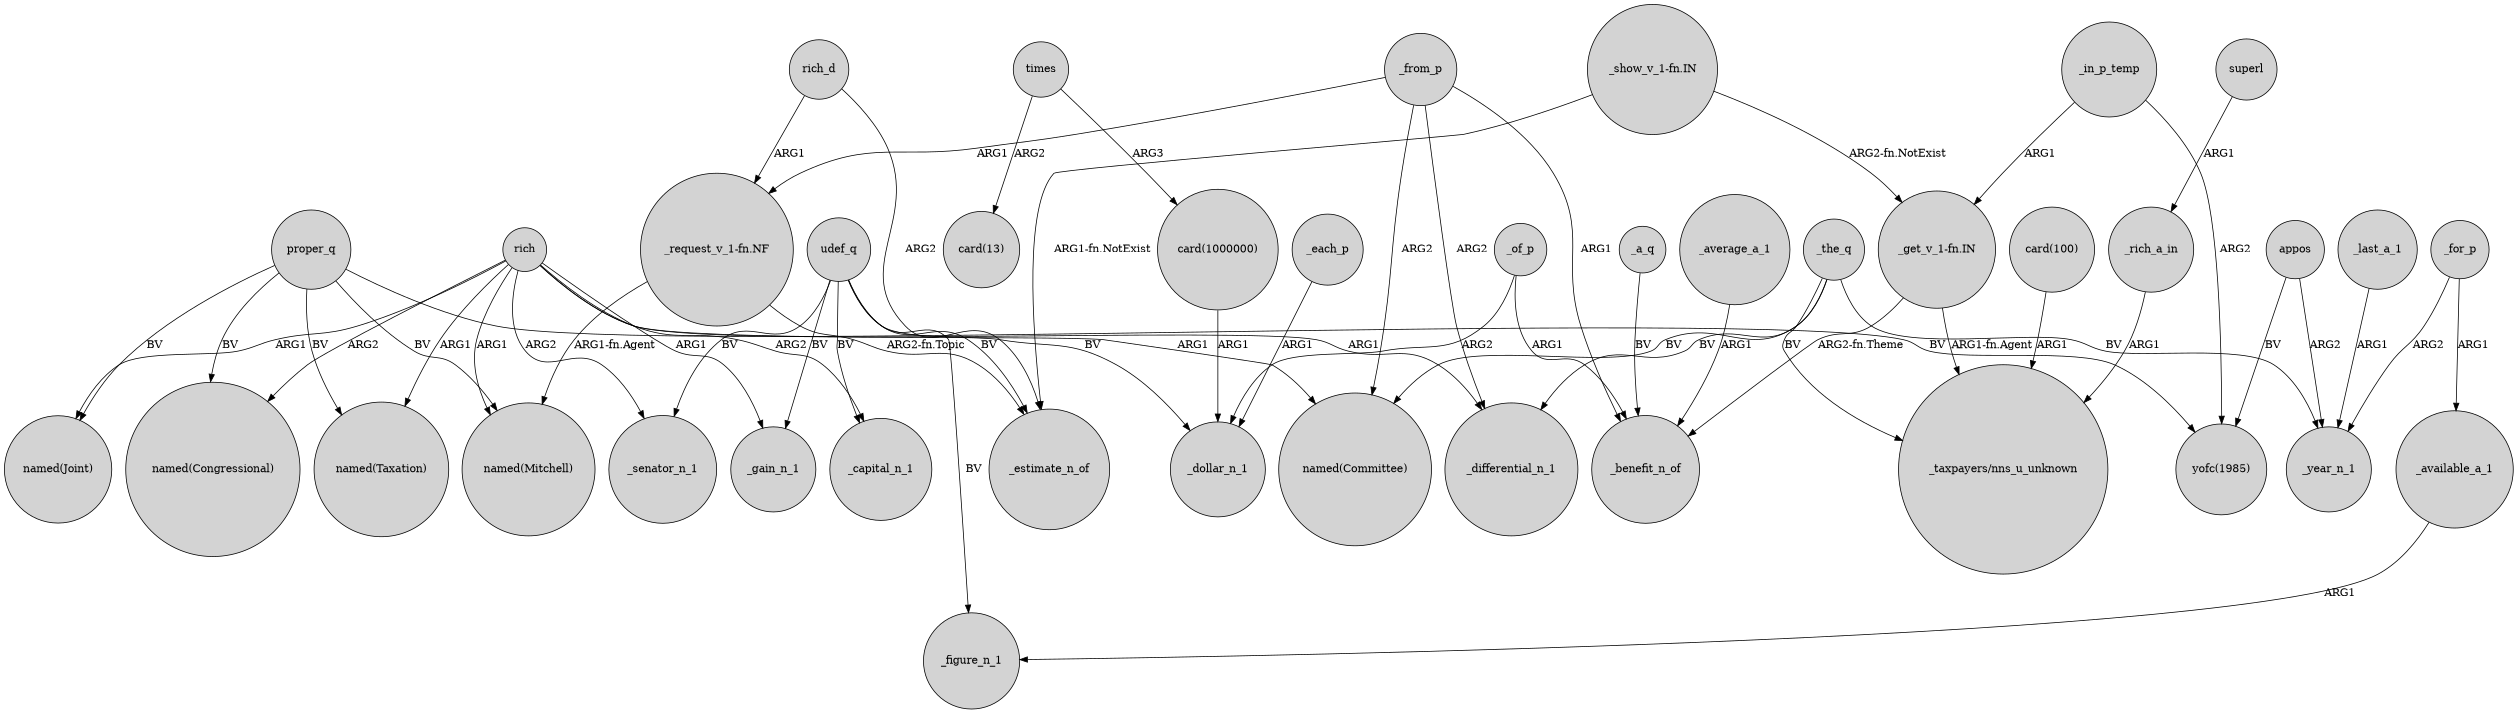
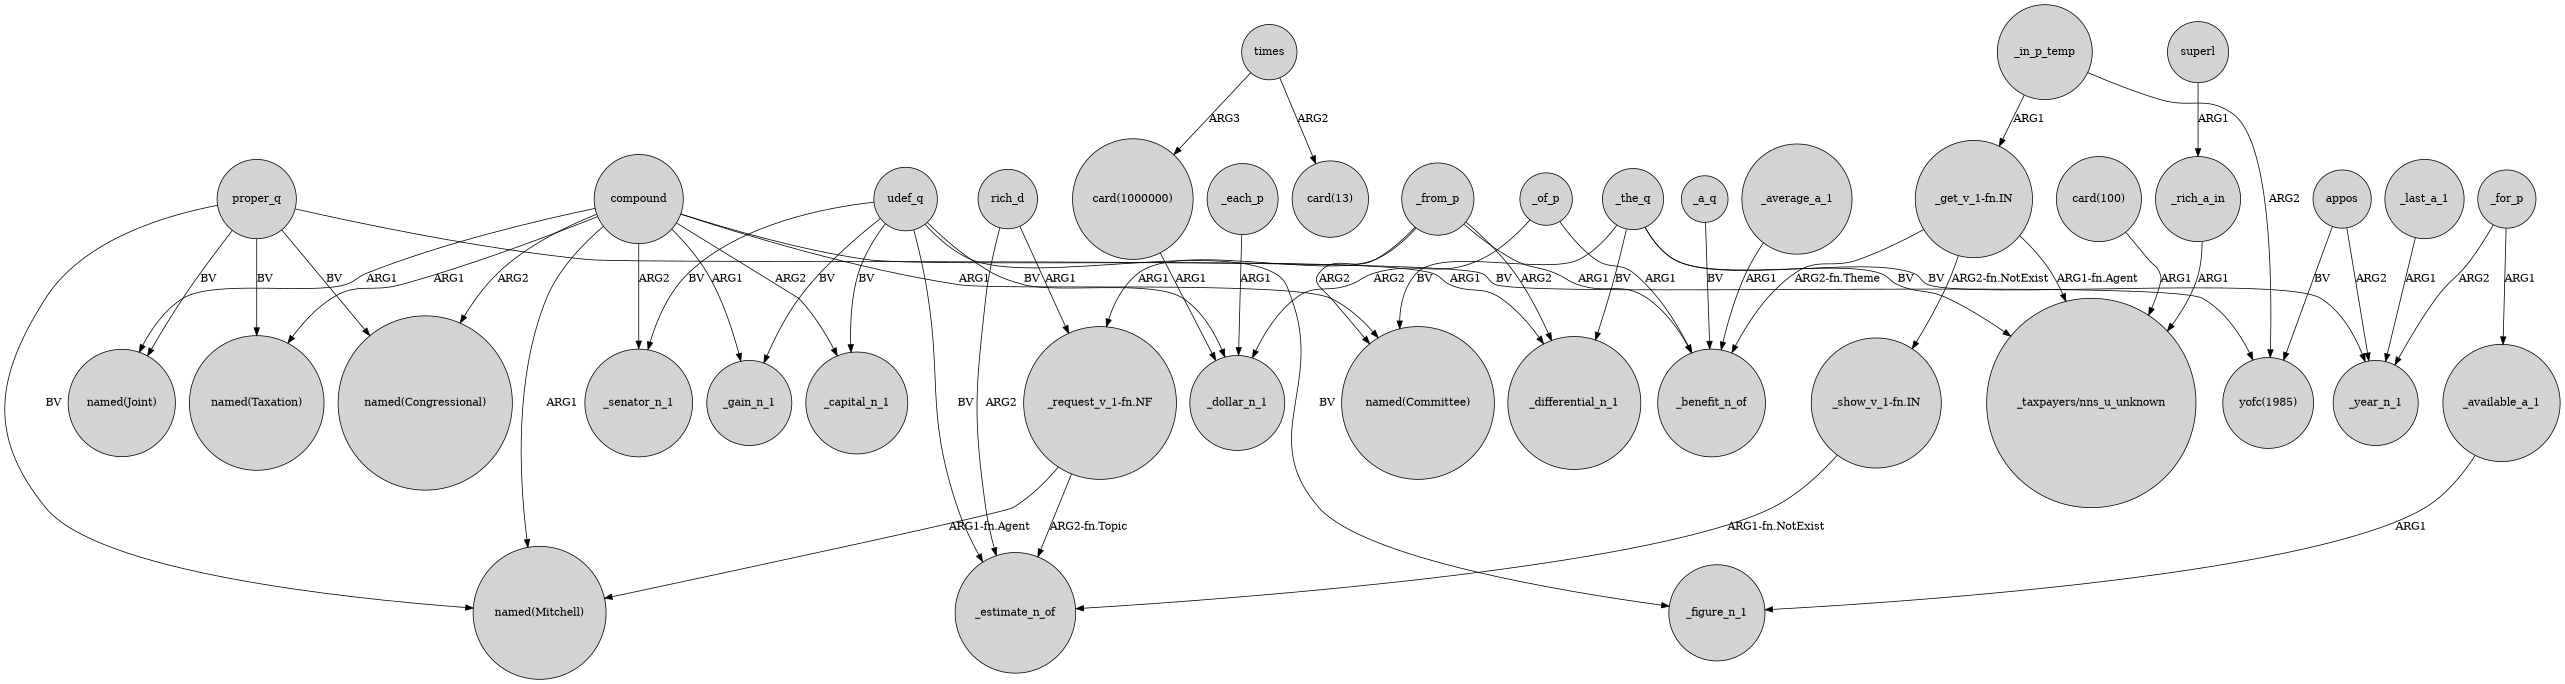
(1811, 135) -> (1940, 300)
(525, 250) -> (639, 199)
